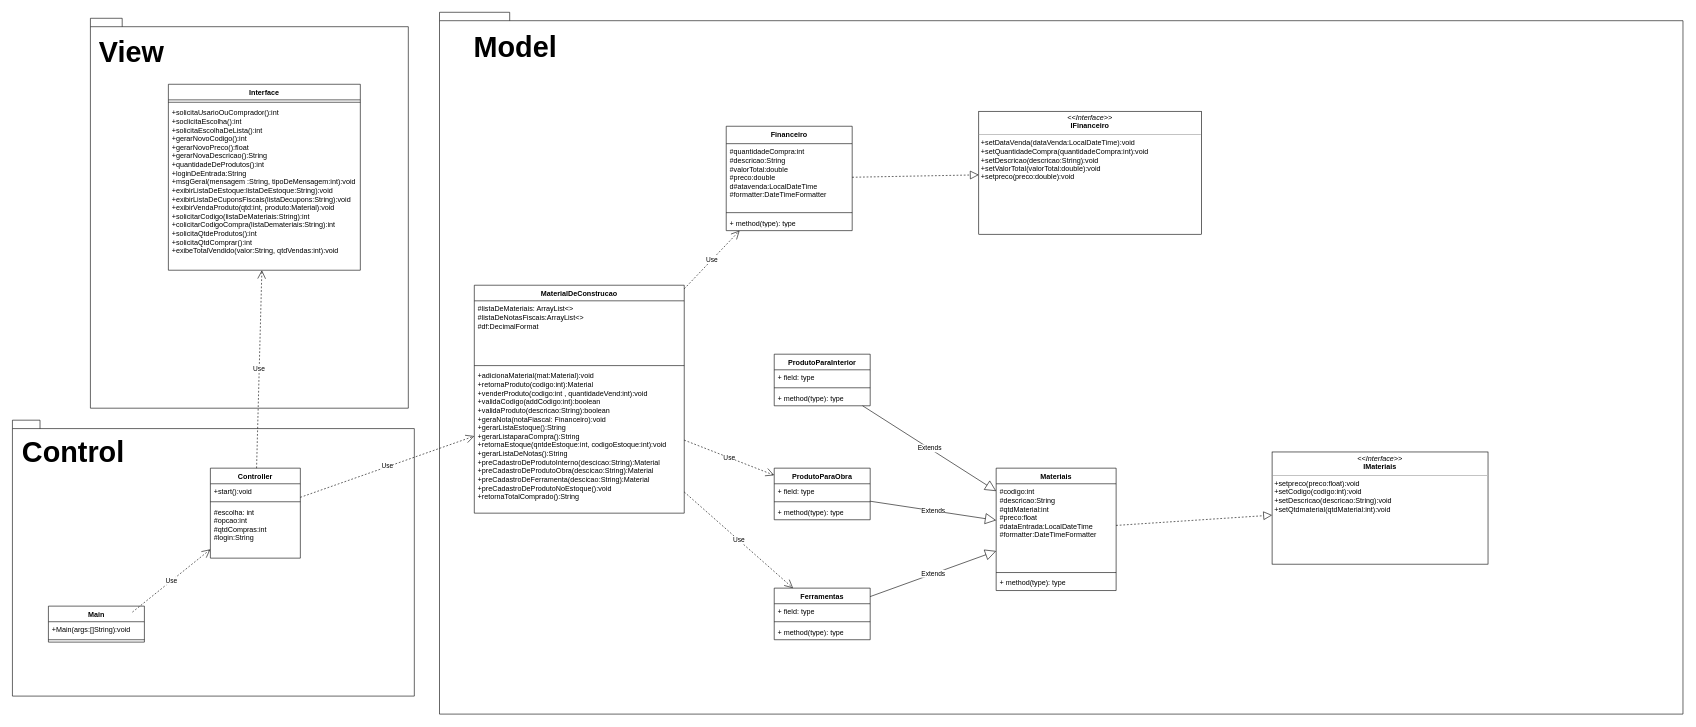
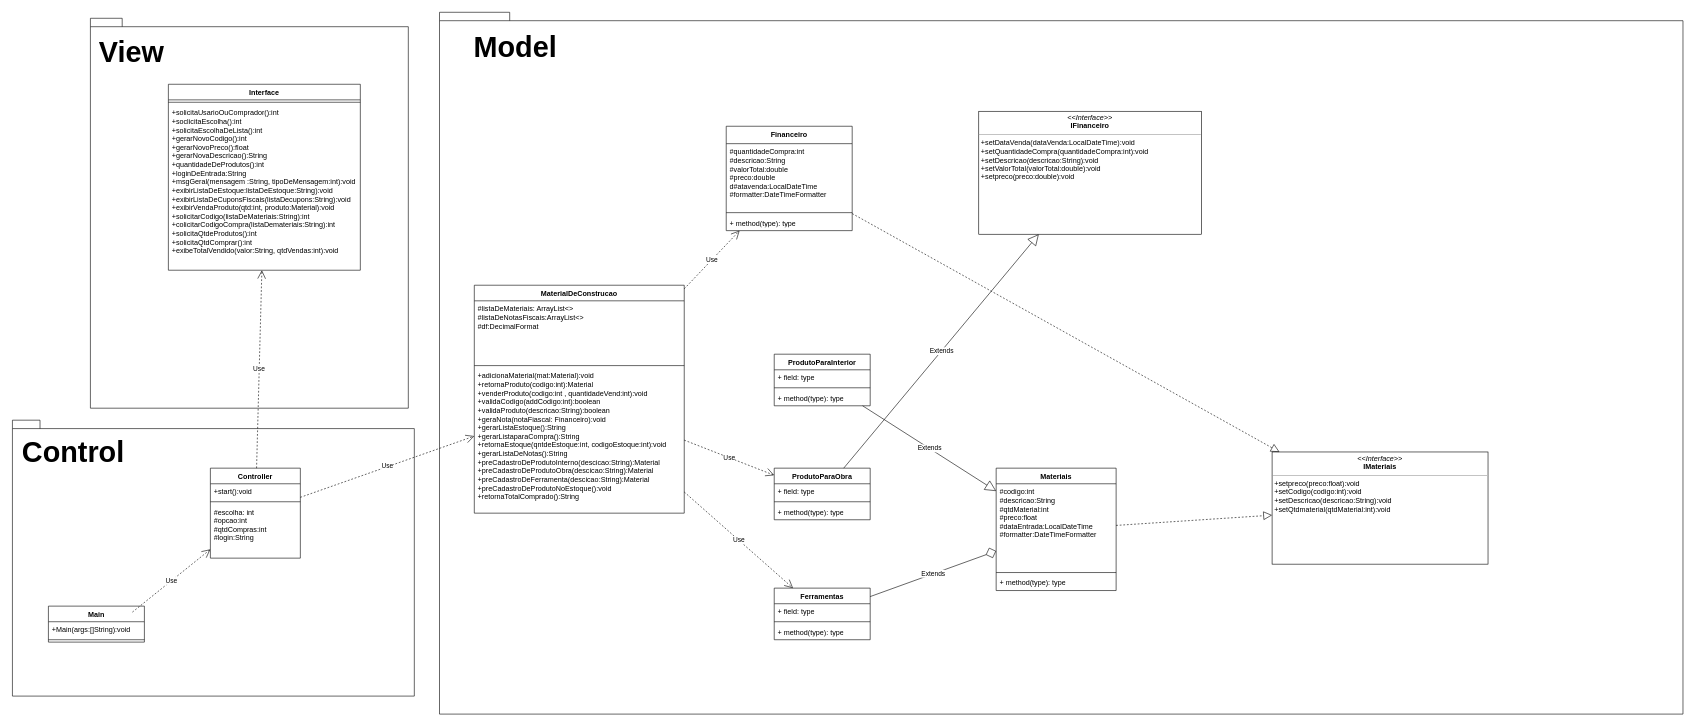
(912, 176) -> (1063, 331)
(929, 510) -> (938, 356)
(985, 555) -> (985, 555)
